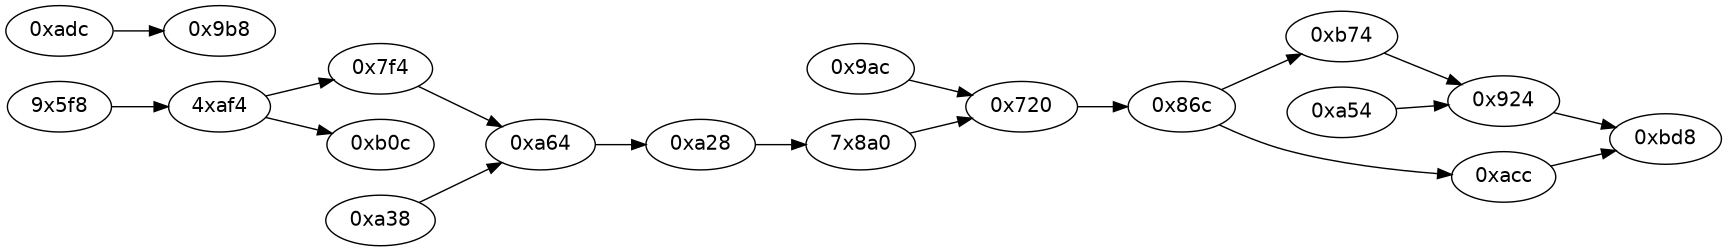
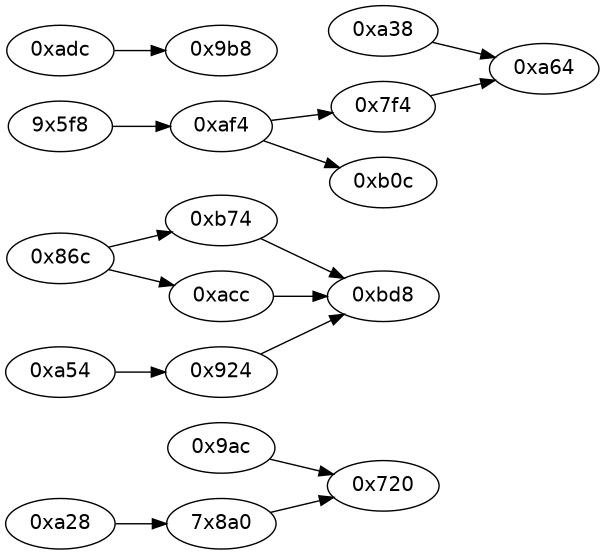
(1416, 66) -> (296, 255)
(220, 107) -> (221, 126)
(1095, 107) -> none
(614, 145) -> none
